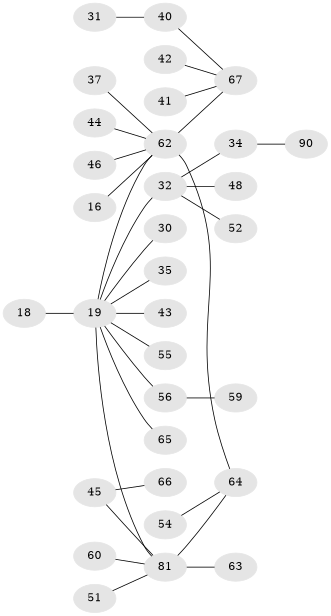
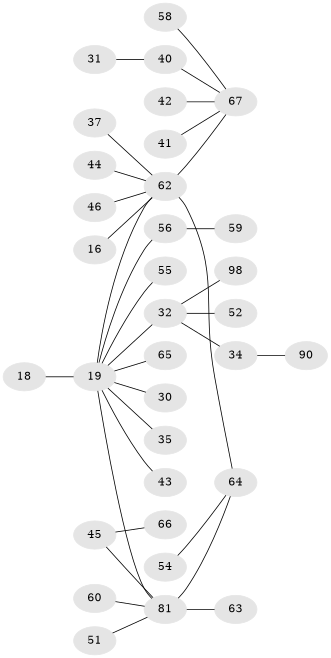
none -> (165, 17)
(236, 186) -> (236, 271)
